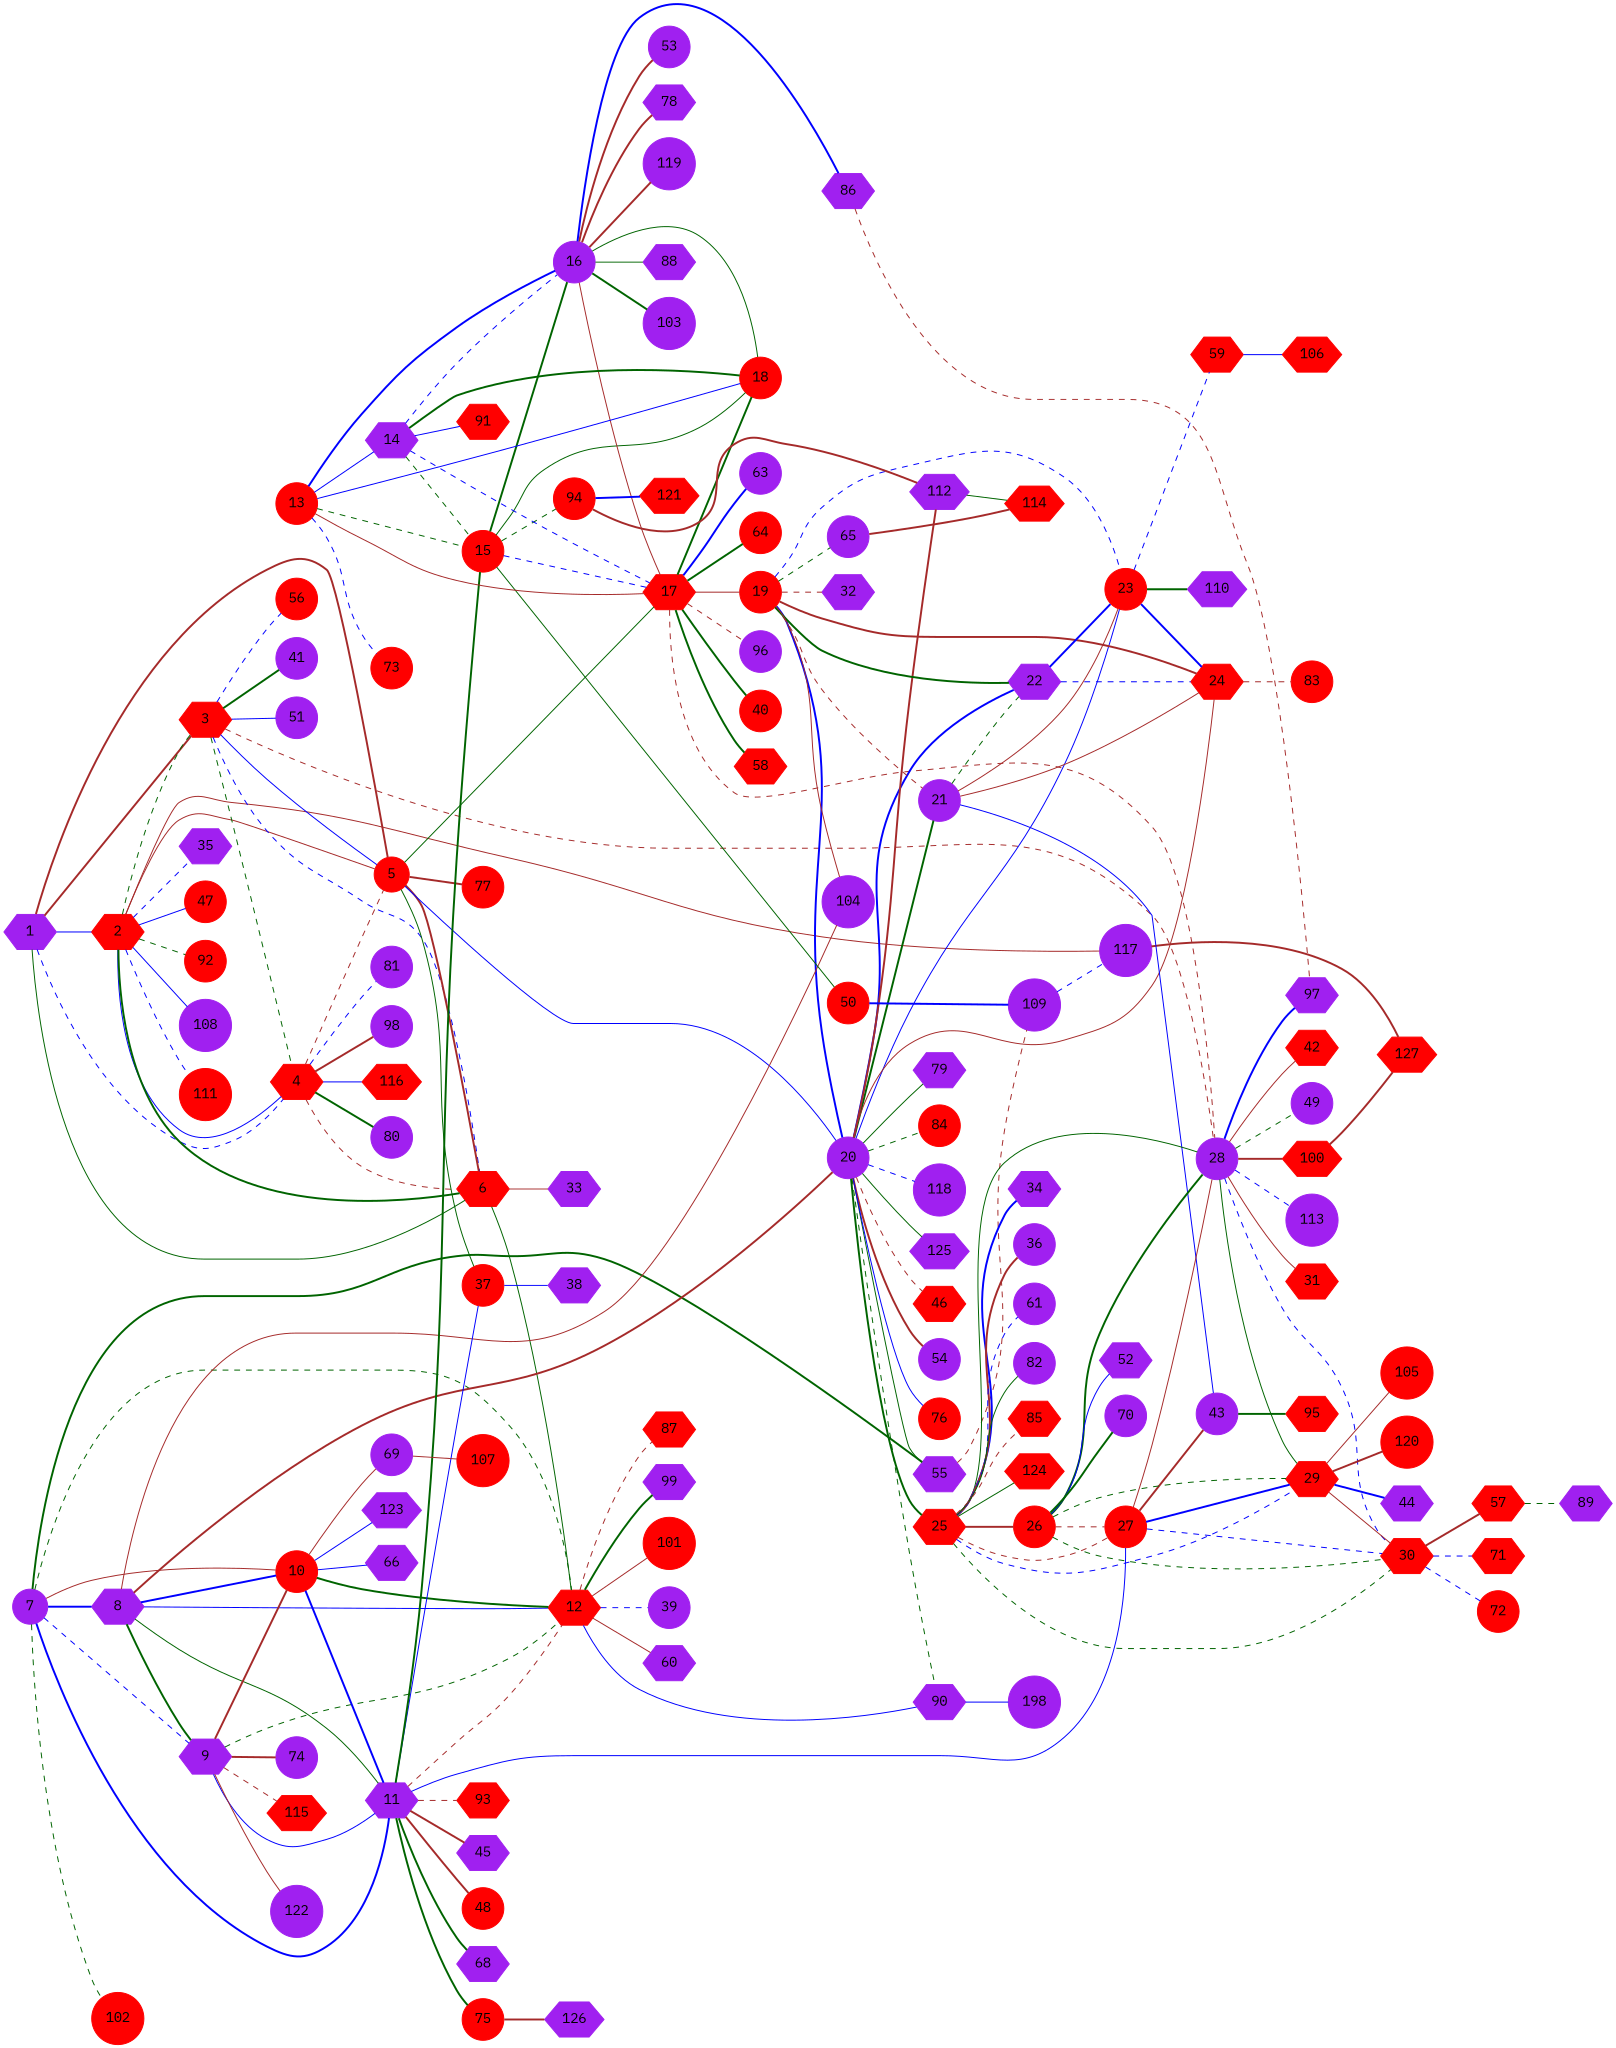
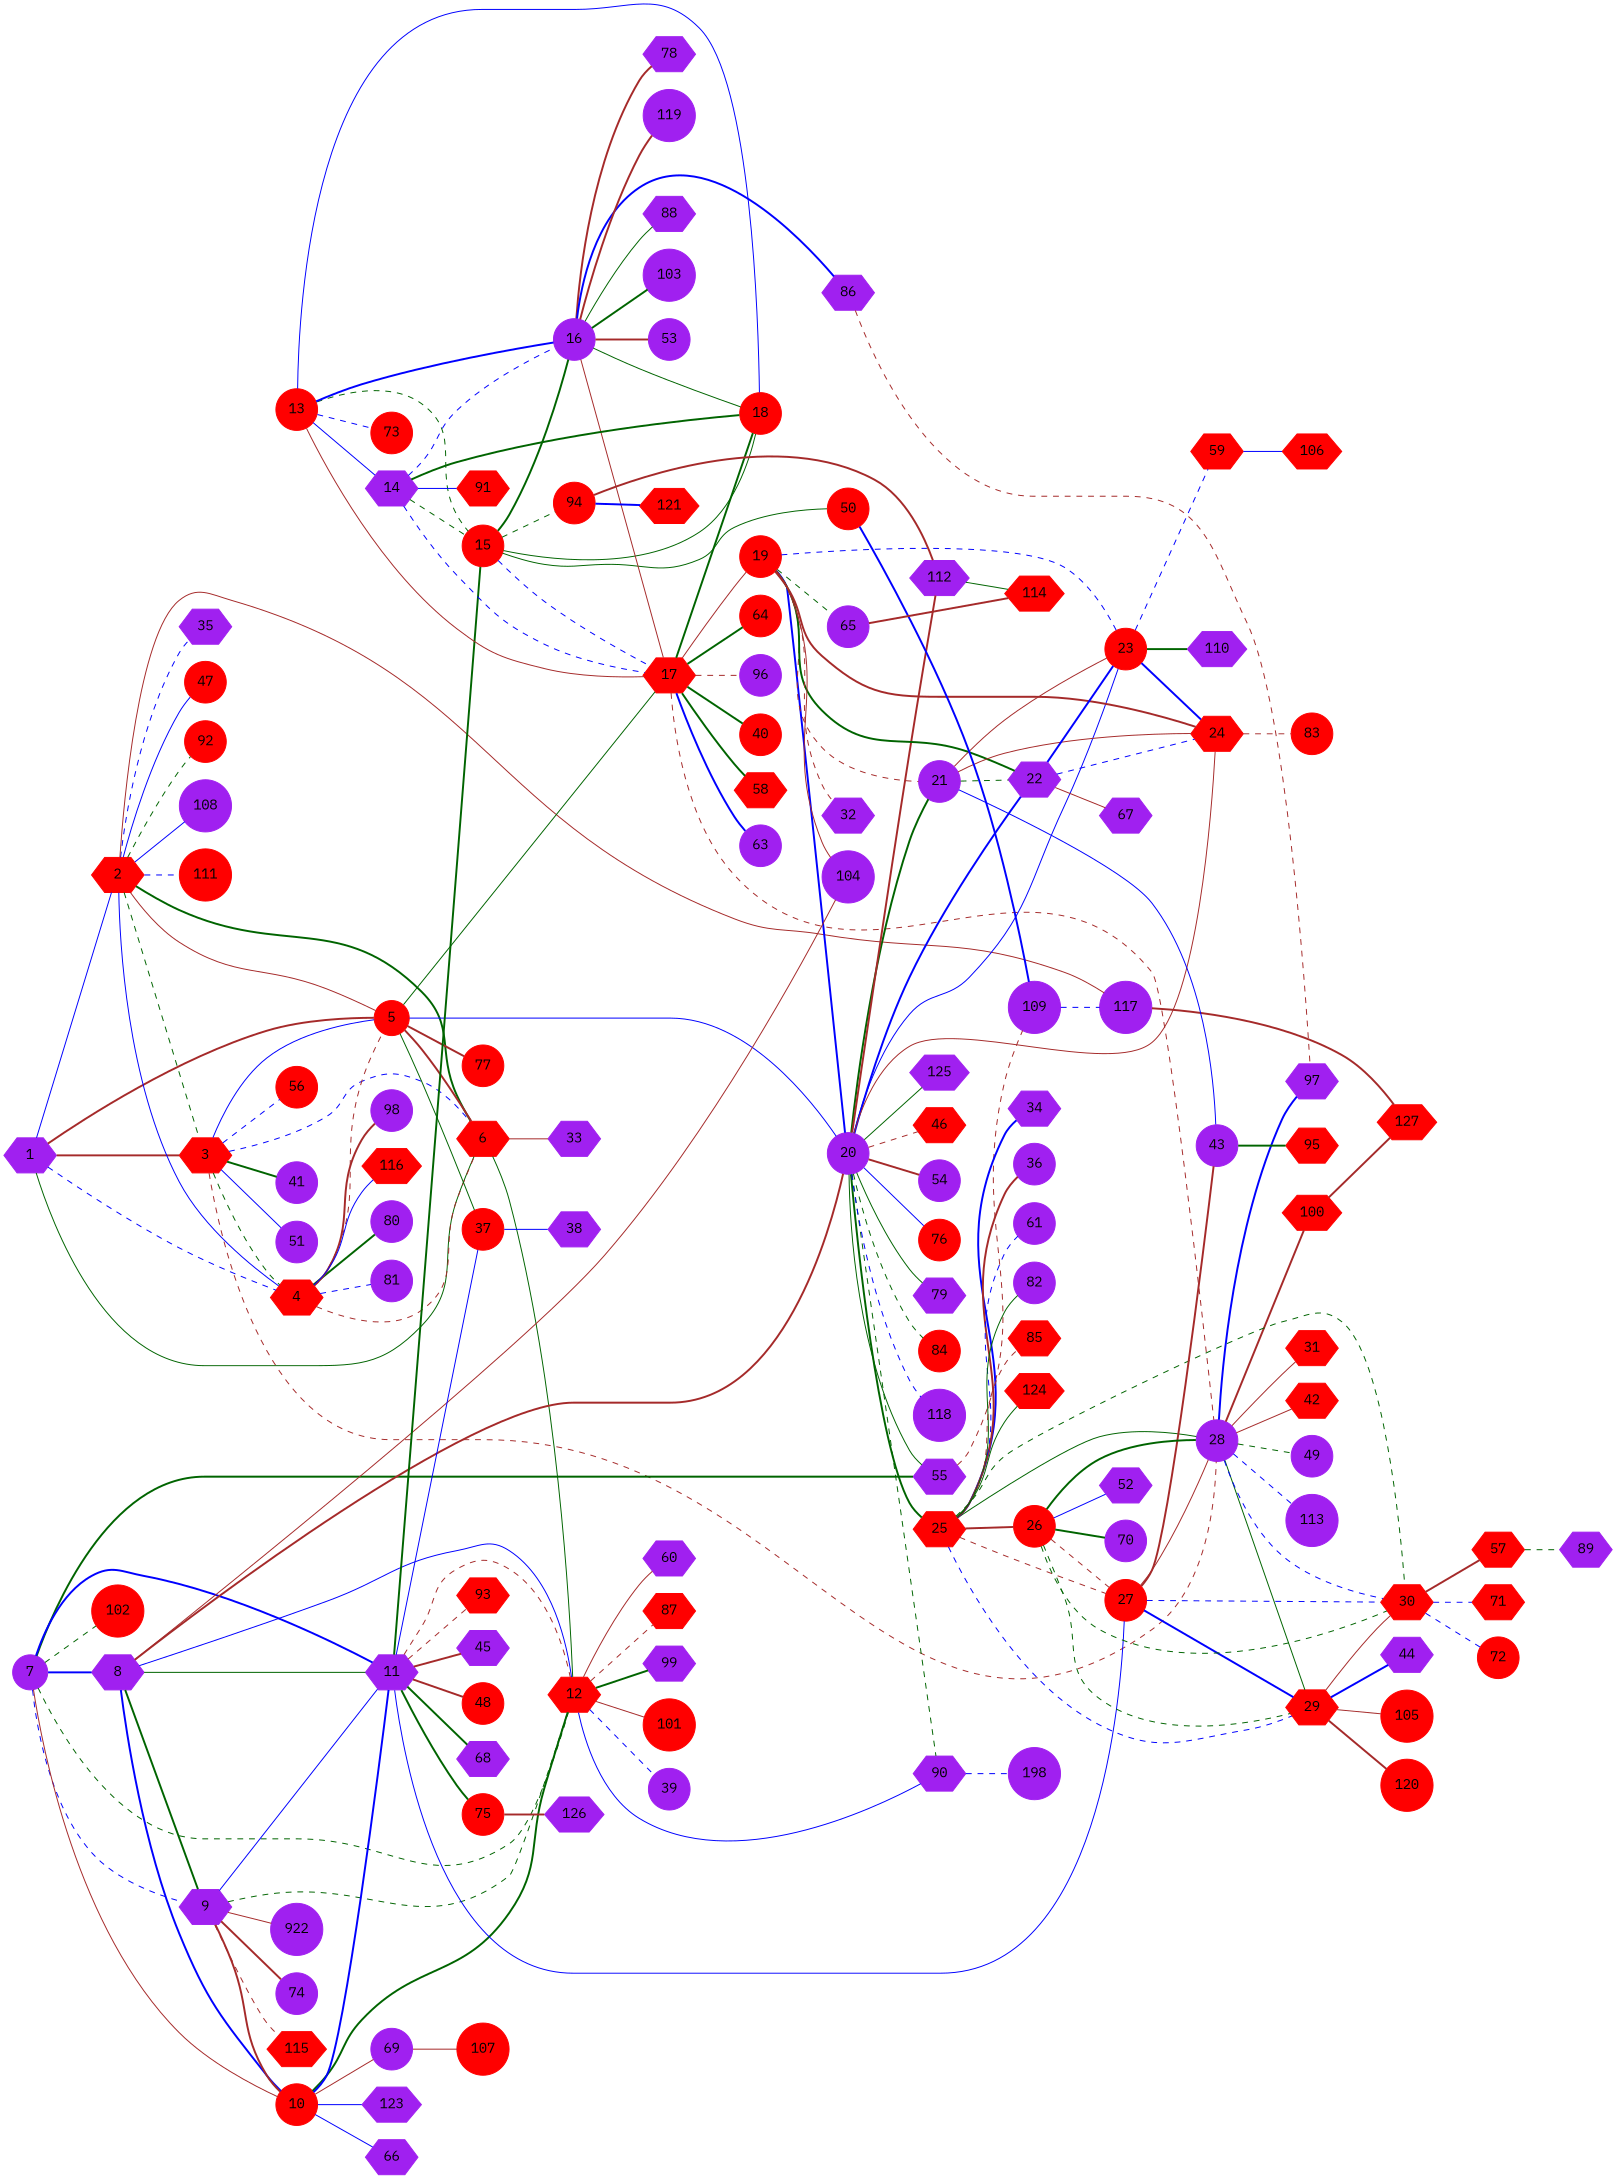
none -> (1126, 816)
(987, 1702) -> (987, 1774)
(297, 1911) -> (297, 1929)
